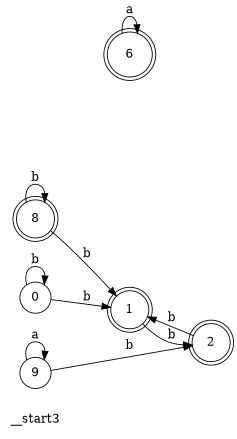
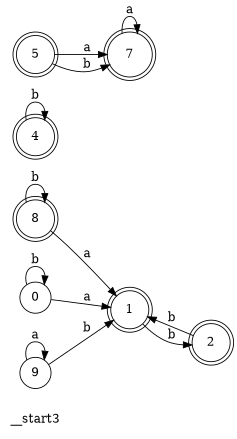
none -> (35, 55)
(130, 55) -> (130, 55)
none -> (35, 137)
(87, 254) -> (87, 254)
(87, 297) -> (87, 297)
(117, 359) -> (78, 345)
